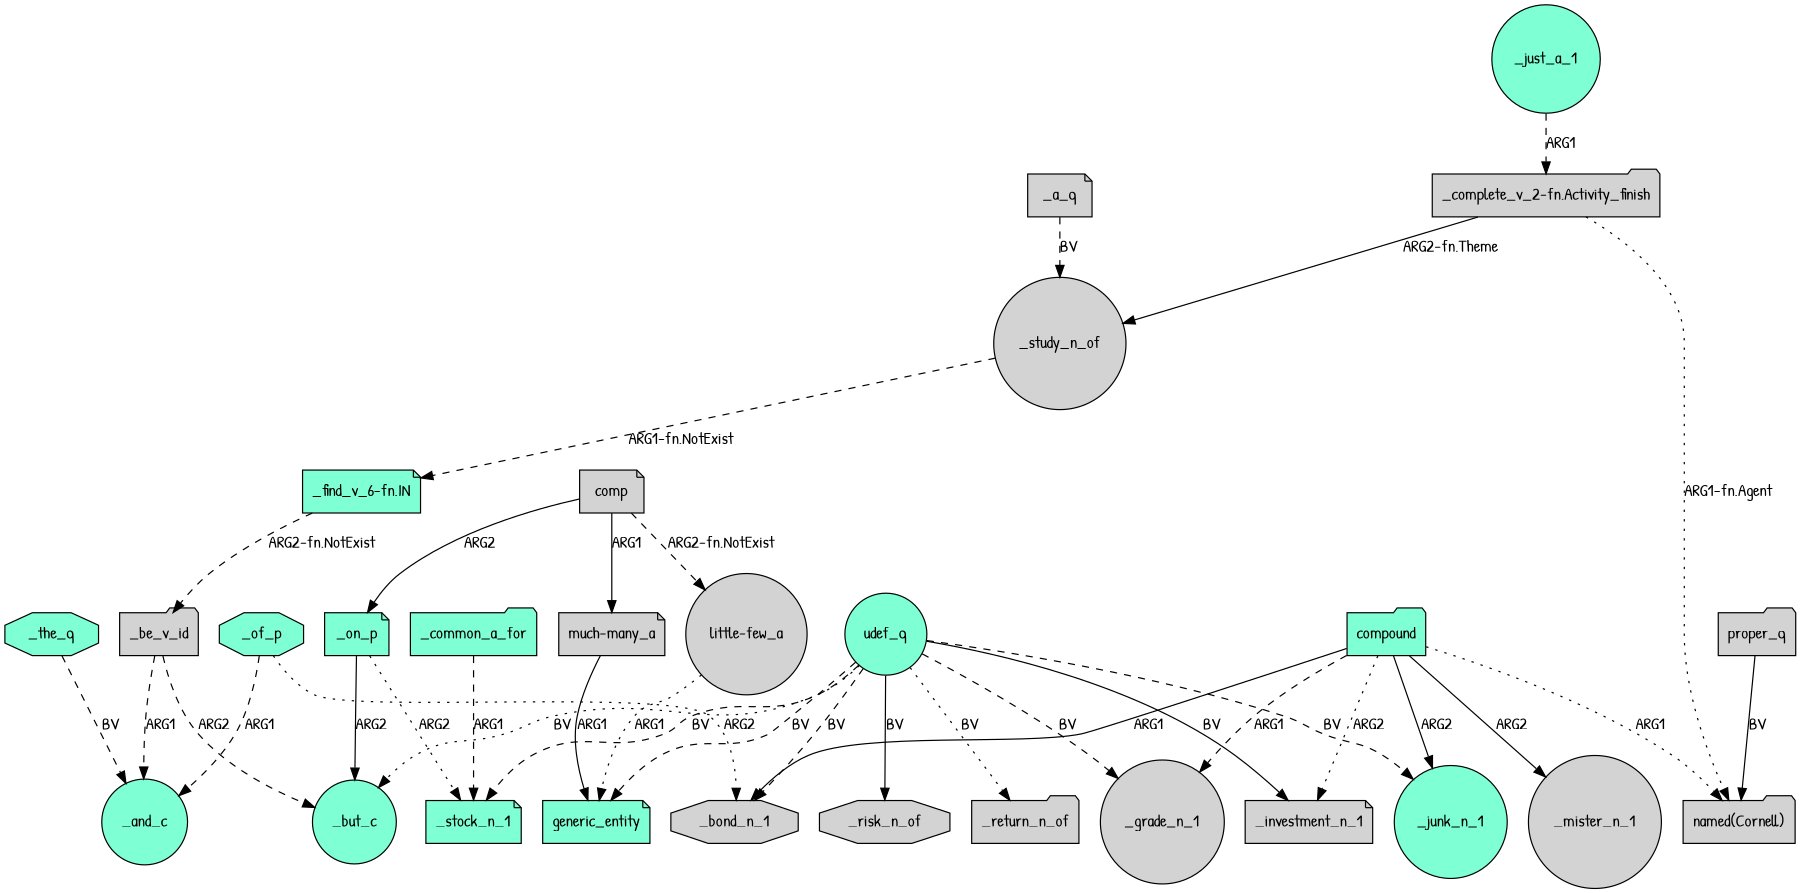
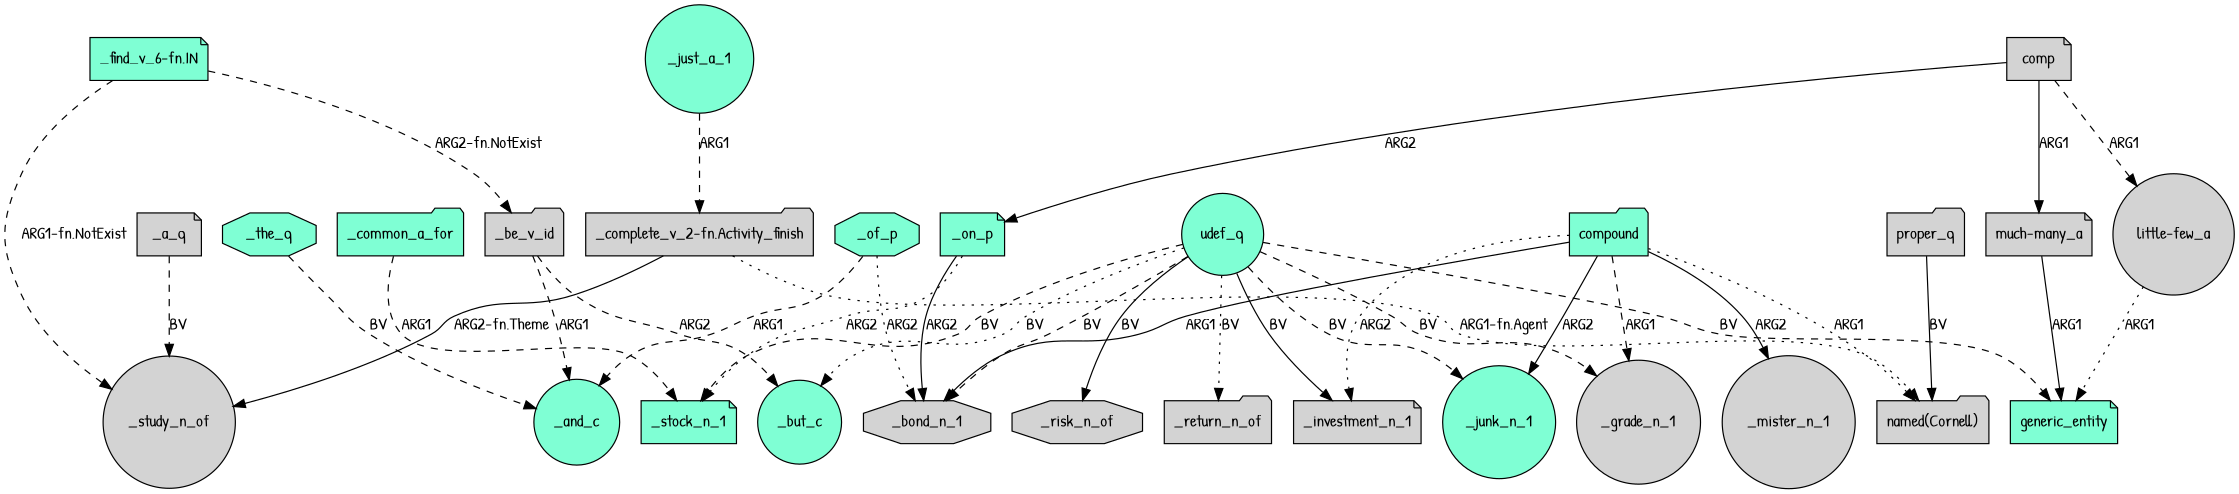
(714, 417) -> (5, 228)
(721, 543) -> (2124, 144)
(356, 712) -> (925, 319)
